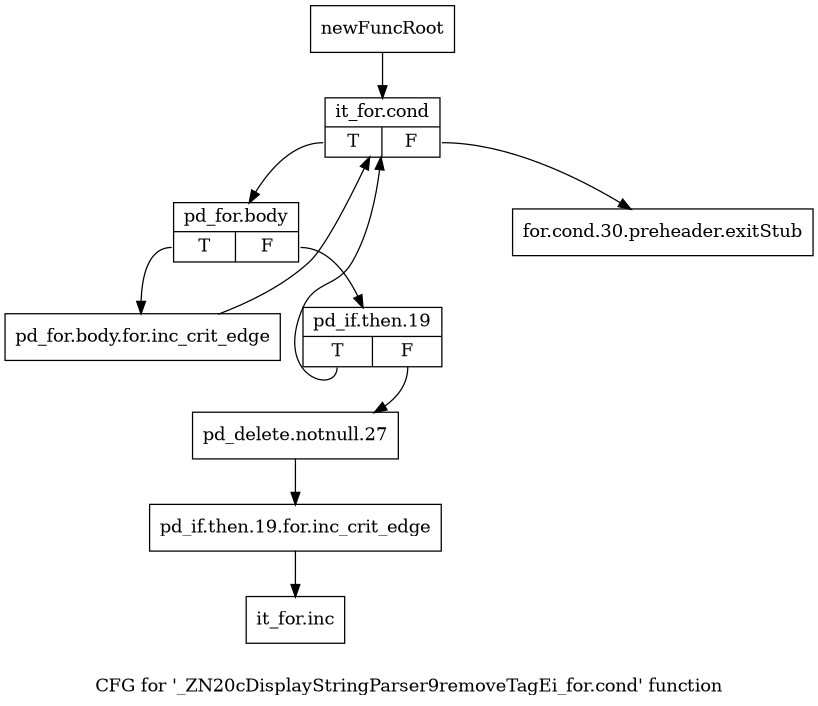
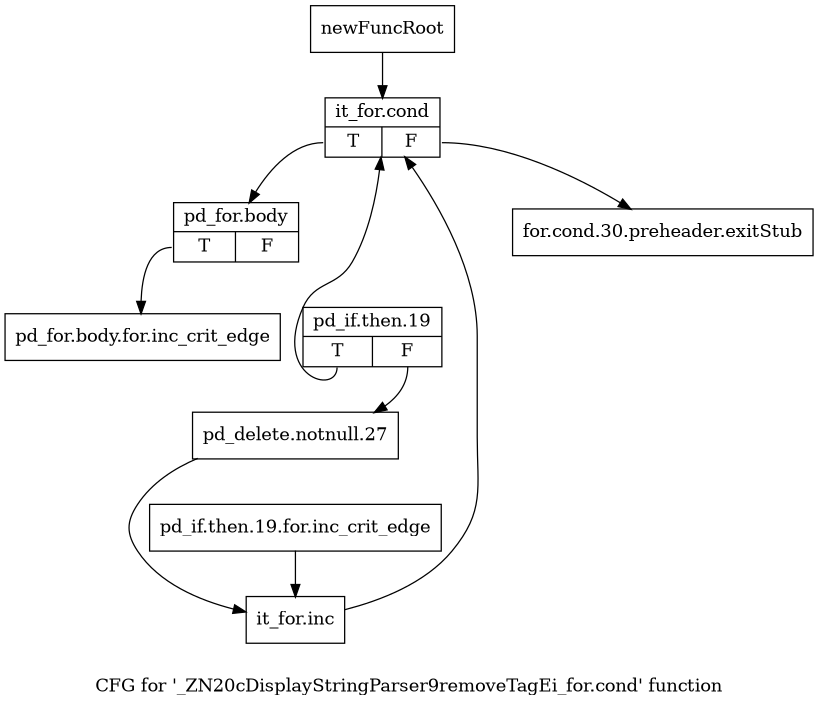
(310, 261) -> (477, 417)
(336, 264) -> none
(295, 475) -> (134, 546)
